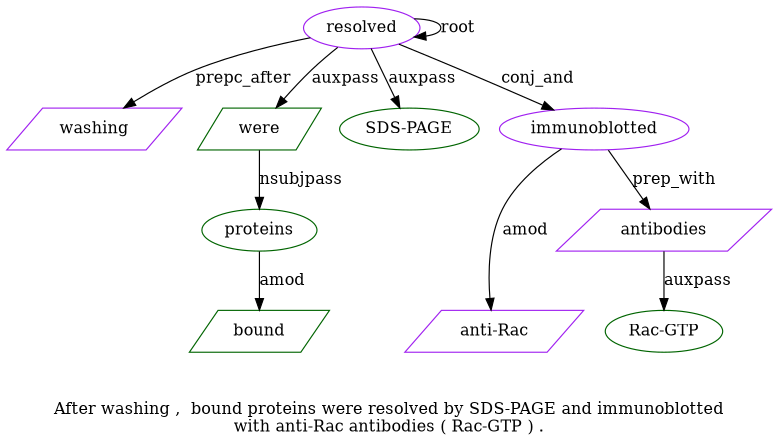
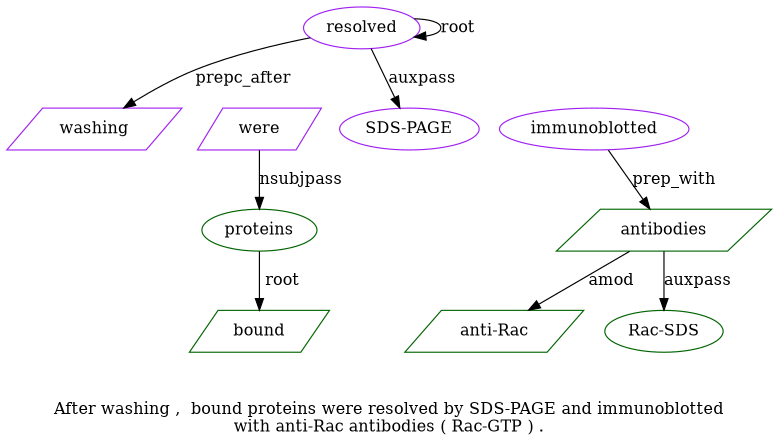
(310, 72) -> none
(471, 74) -> none
(259, 129) -> (259, 129)
(409, 129) -> (409, 129)
(501, 212) -> (584, 278)
(664, 230) -> (664, 230)
(283, 281) -> (283, 281)
(494, 331) -> (494, 331)
(664, 331) -> (664, 331)
